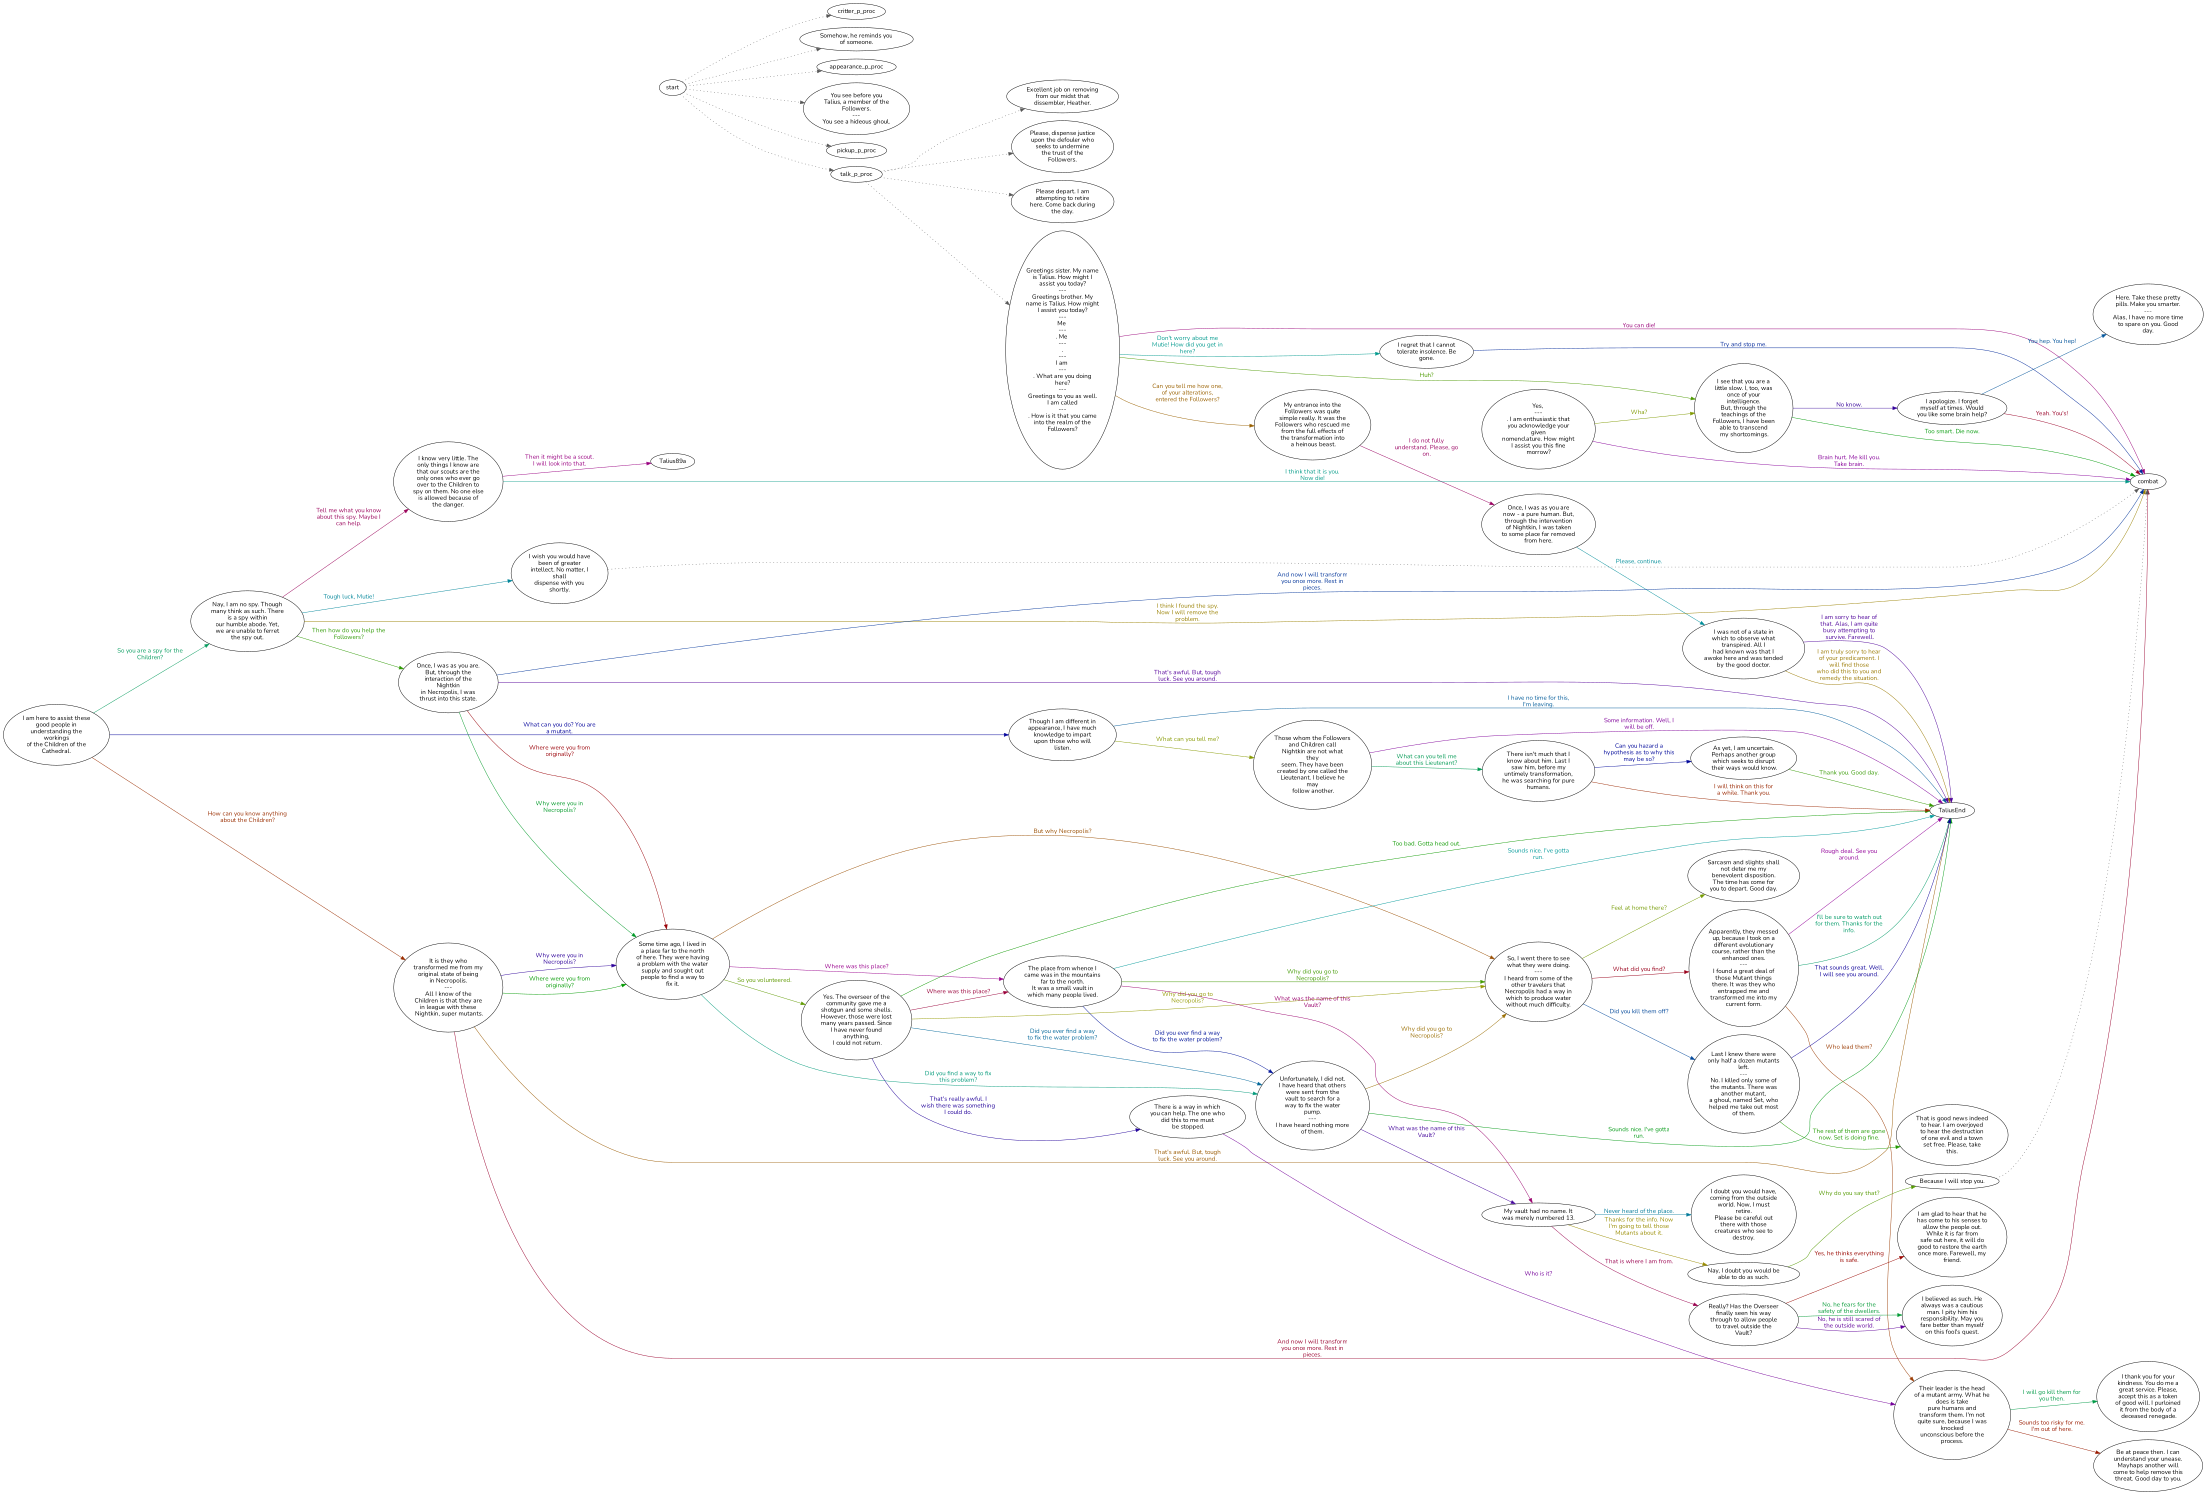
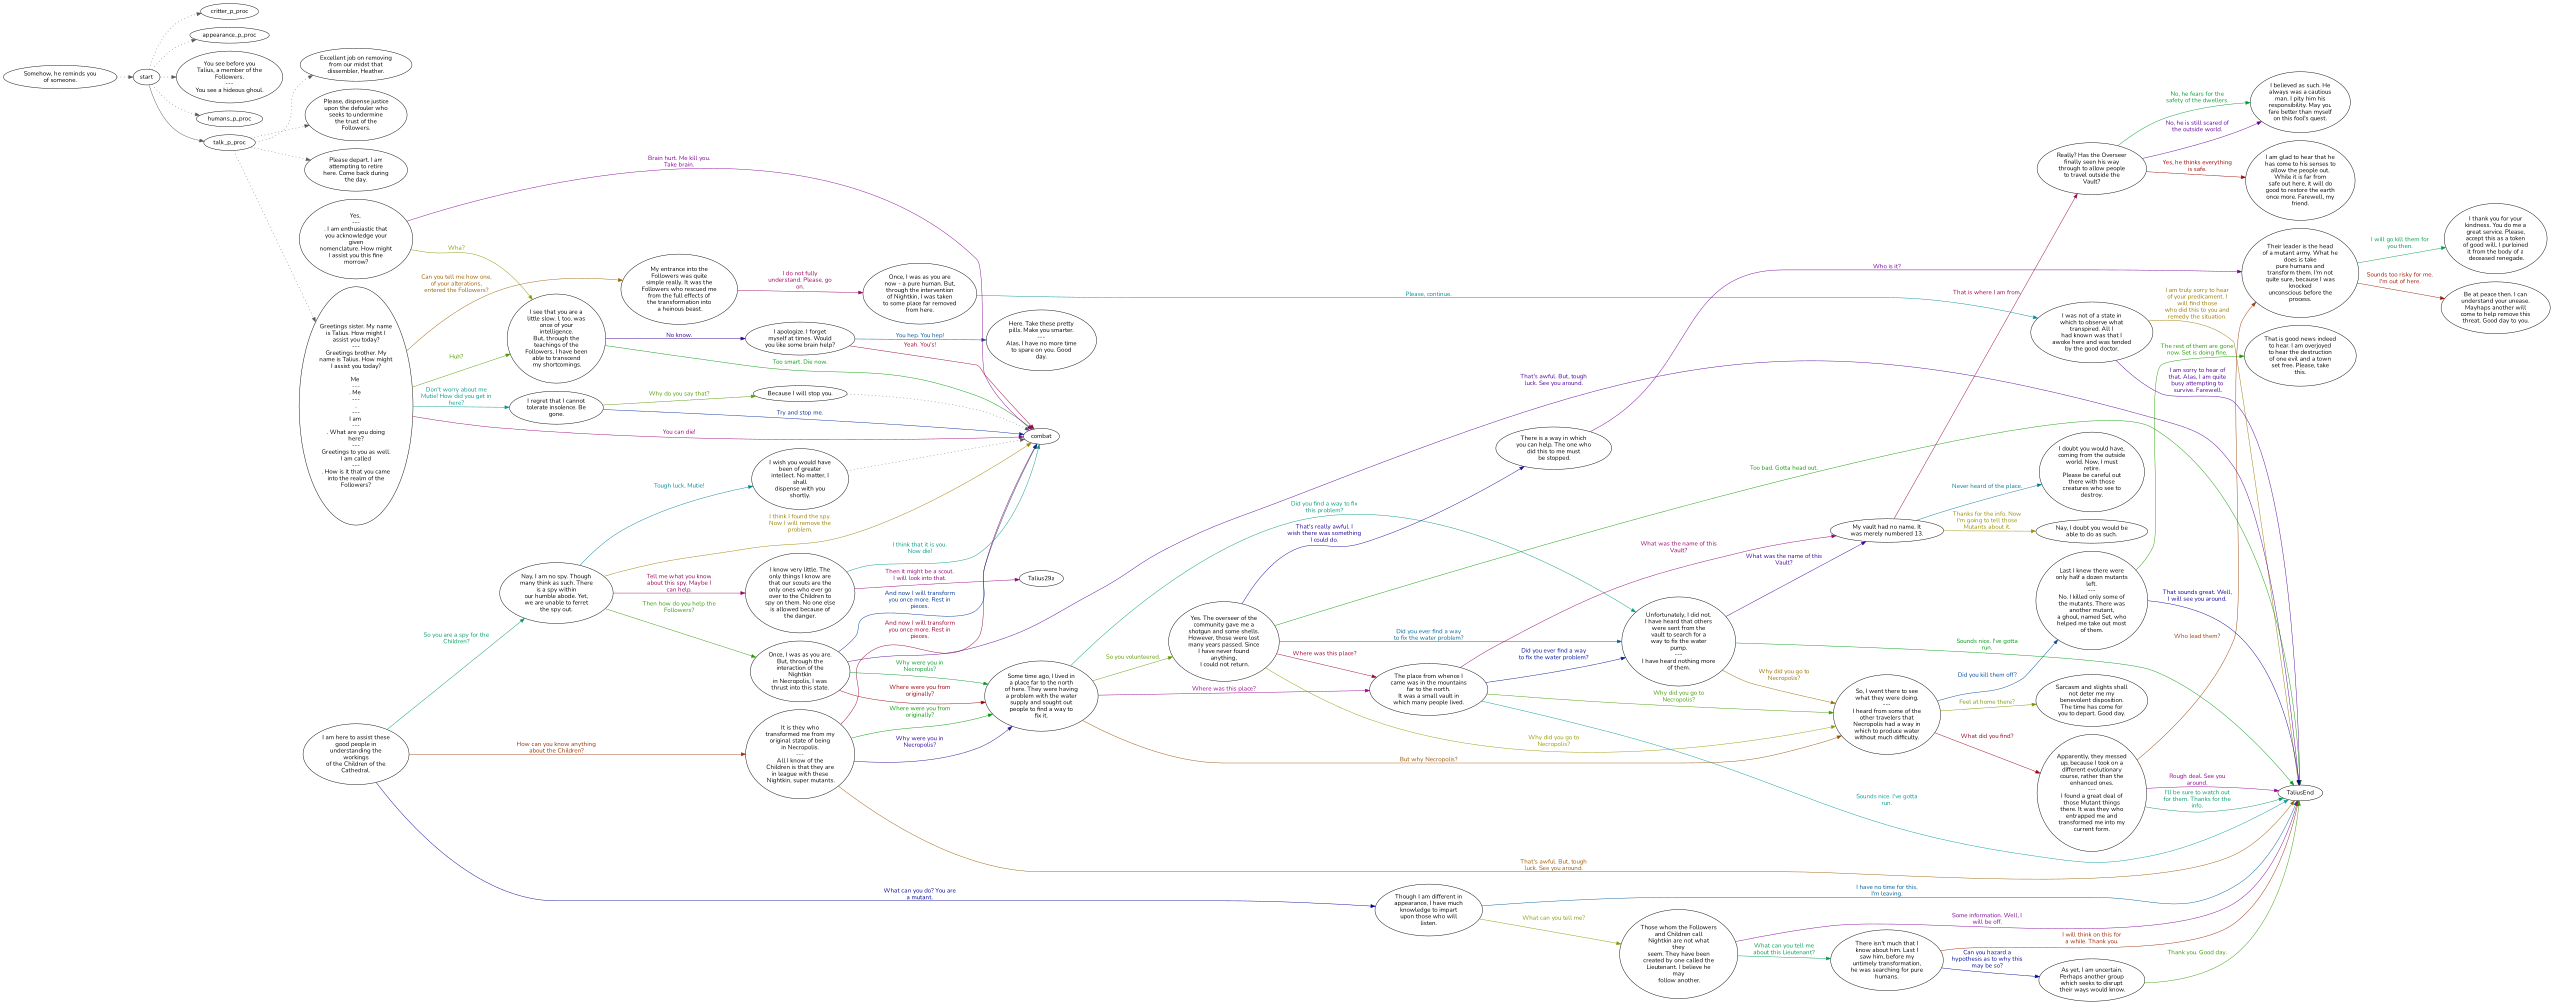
(751, 67) -> (123, 77)
(749, 144) -> (166, 121)
(857, 151) -> (230, 119)
(673, 461) -> (1041, 579)
(1845, 1220) -> (677, 401)
